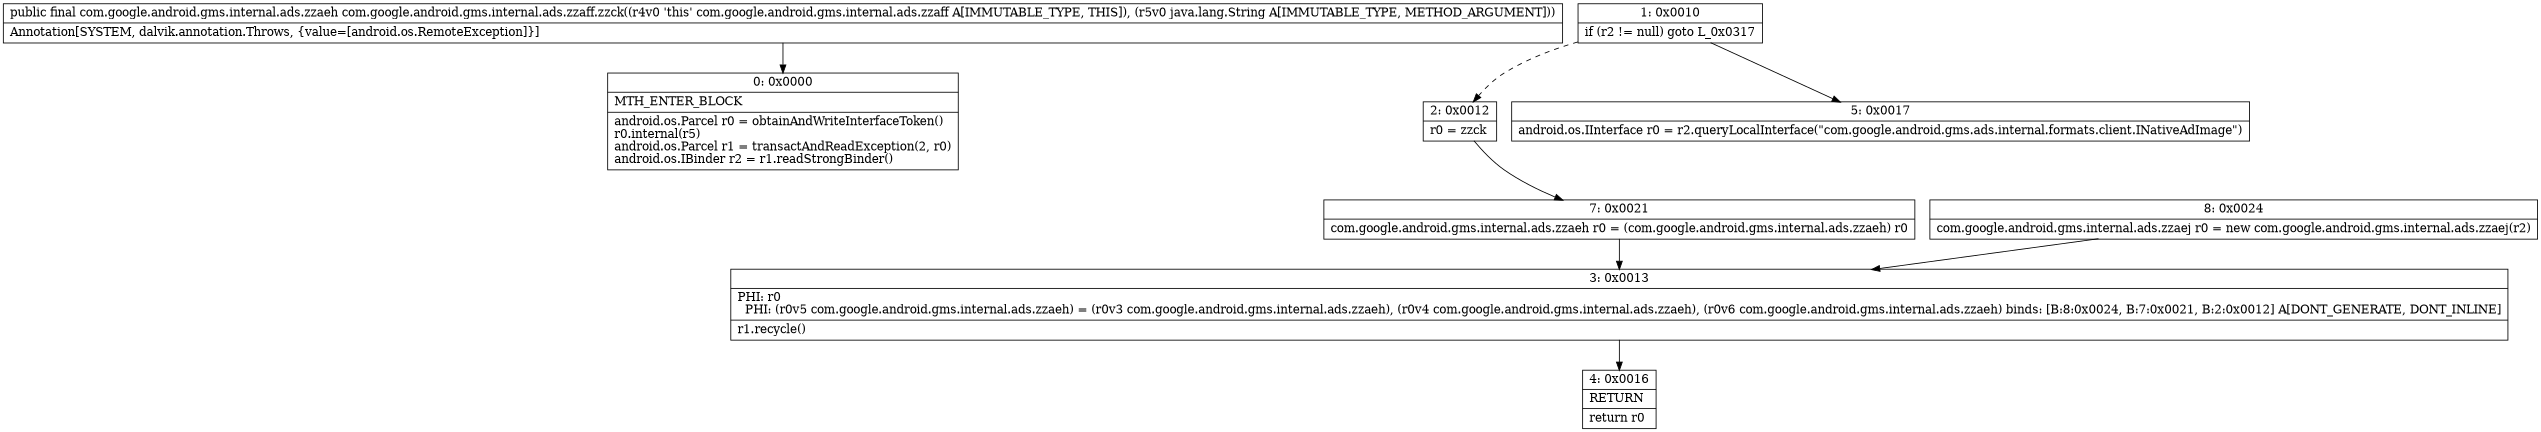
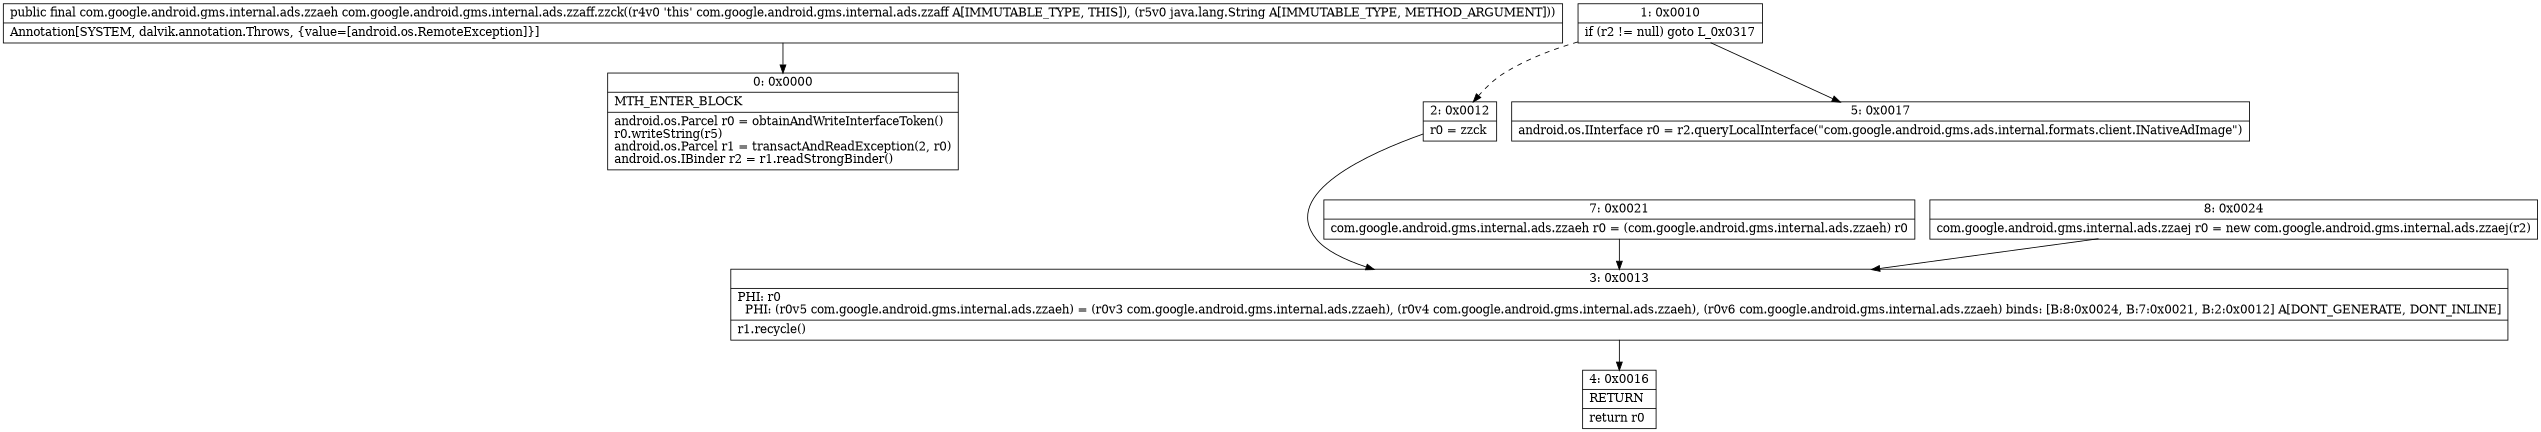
(657, 134) -> (669, 134)
(1511, 174) -> (1323, 188)
